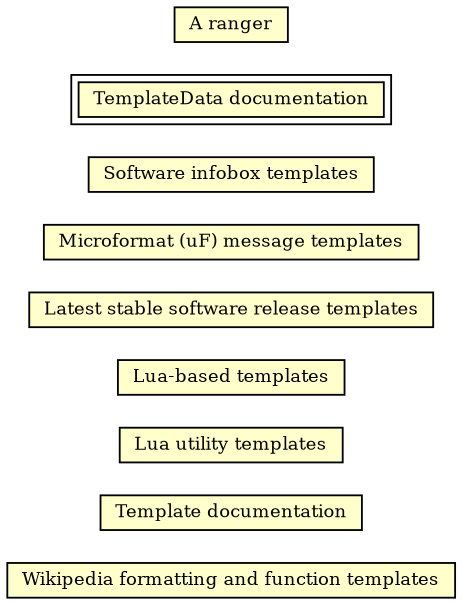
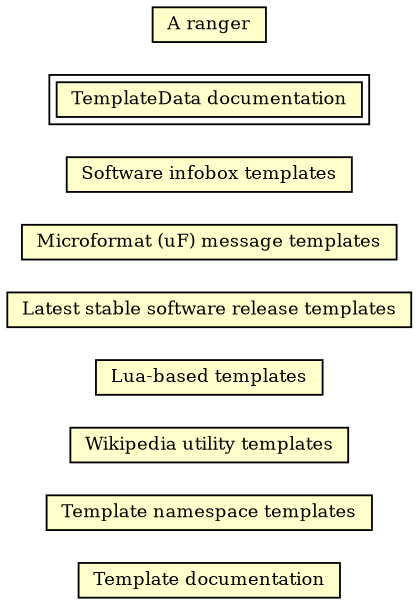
(231, 445) -> (209, 445)
none -> (209, 513)
(231, 580) -> none
